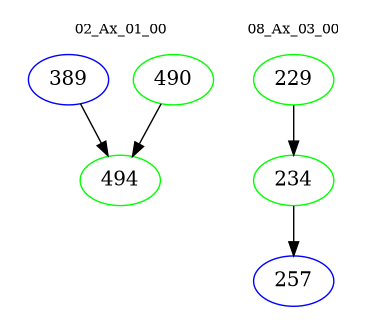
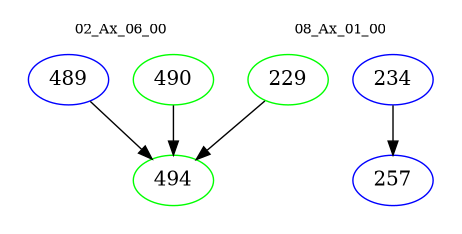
(121, 30) -> (121, 30)
(294, 30) -> (341, 30)
(69, 80) -> (69, 80)
(294, 123) -> (246, 117)
(294, 180) -> (393, 80)
